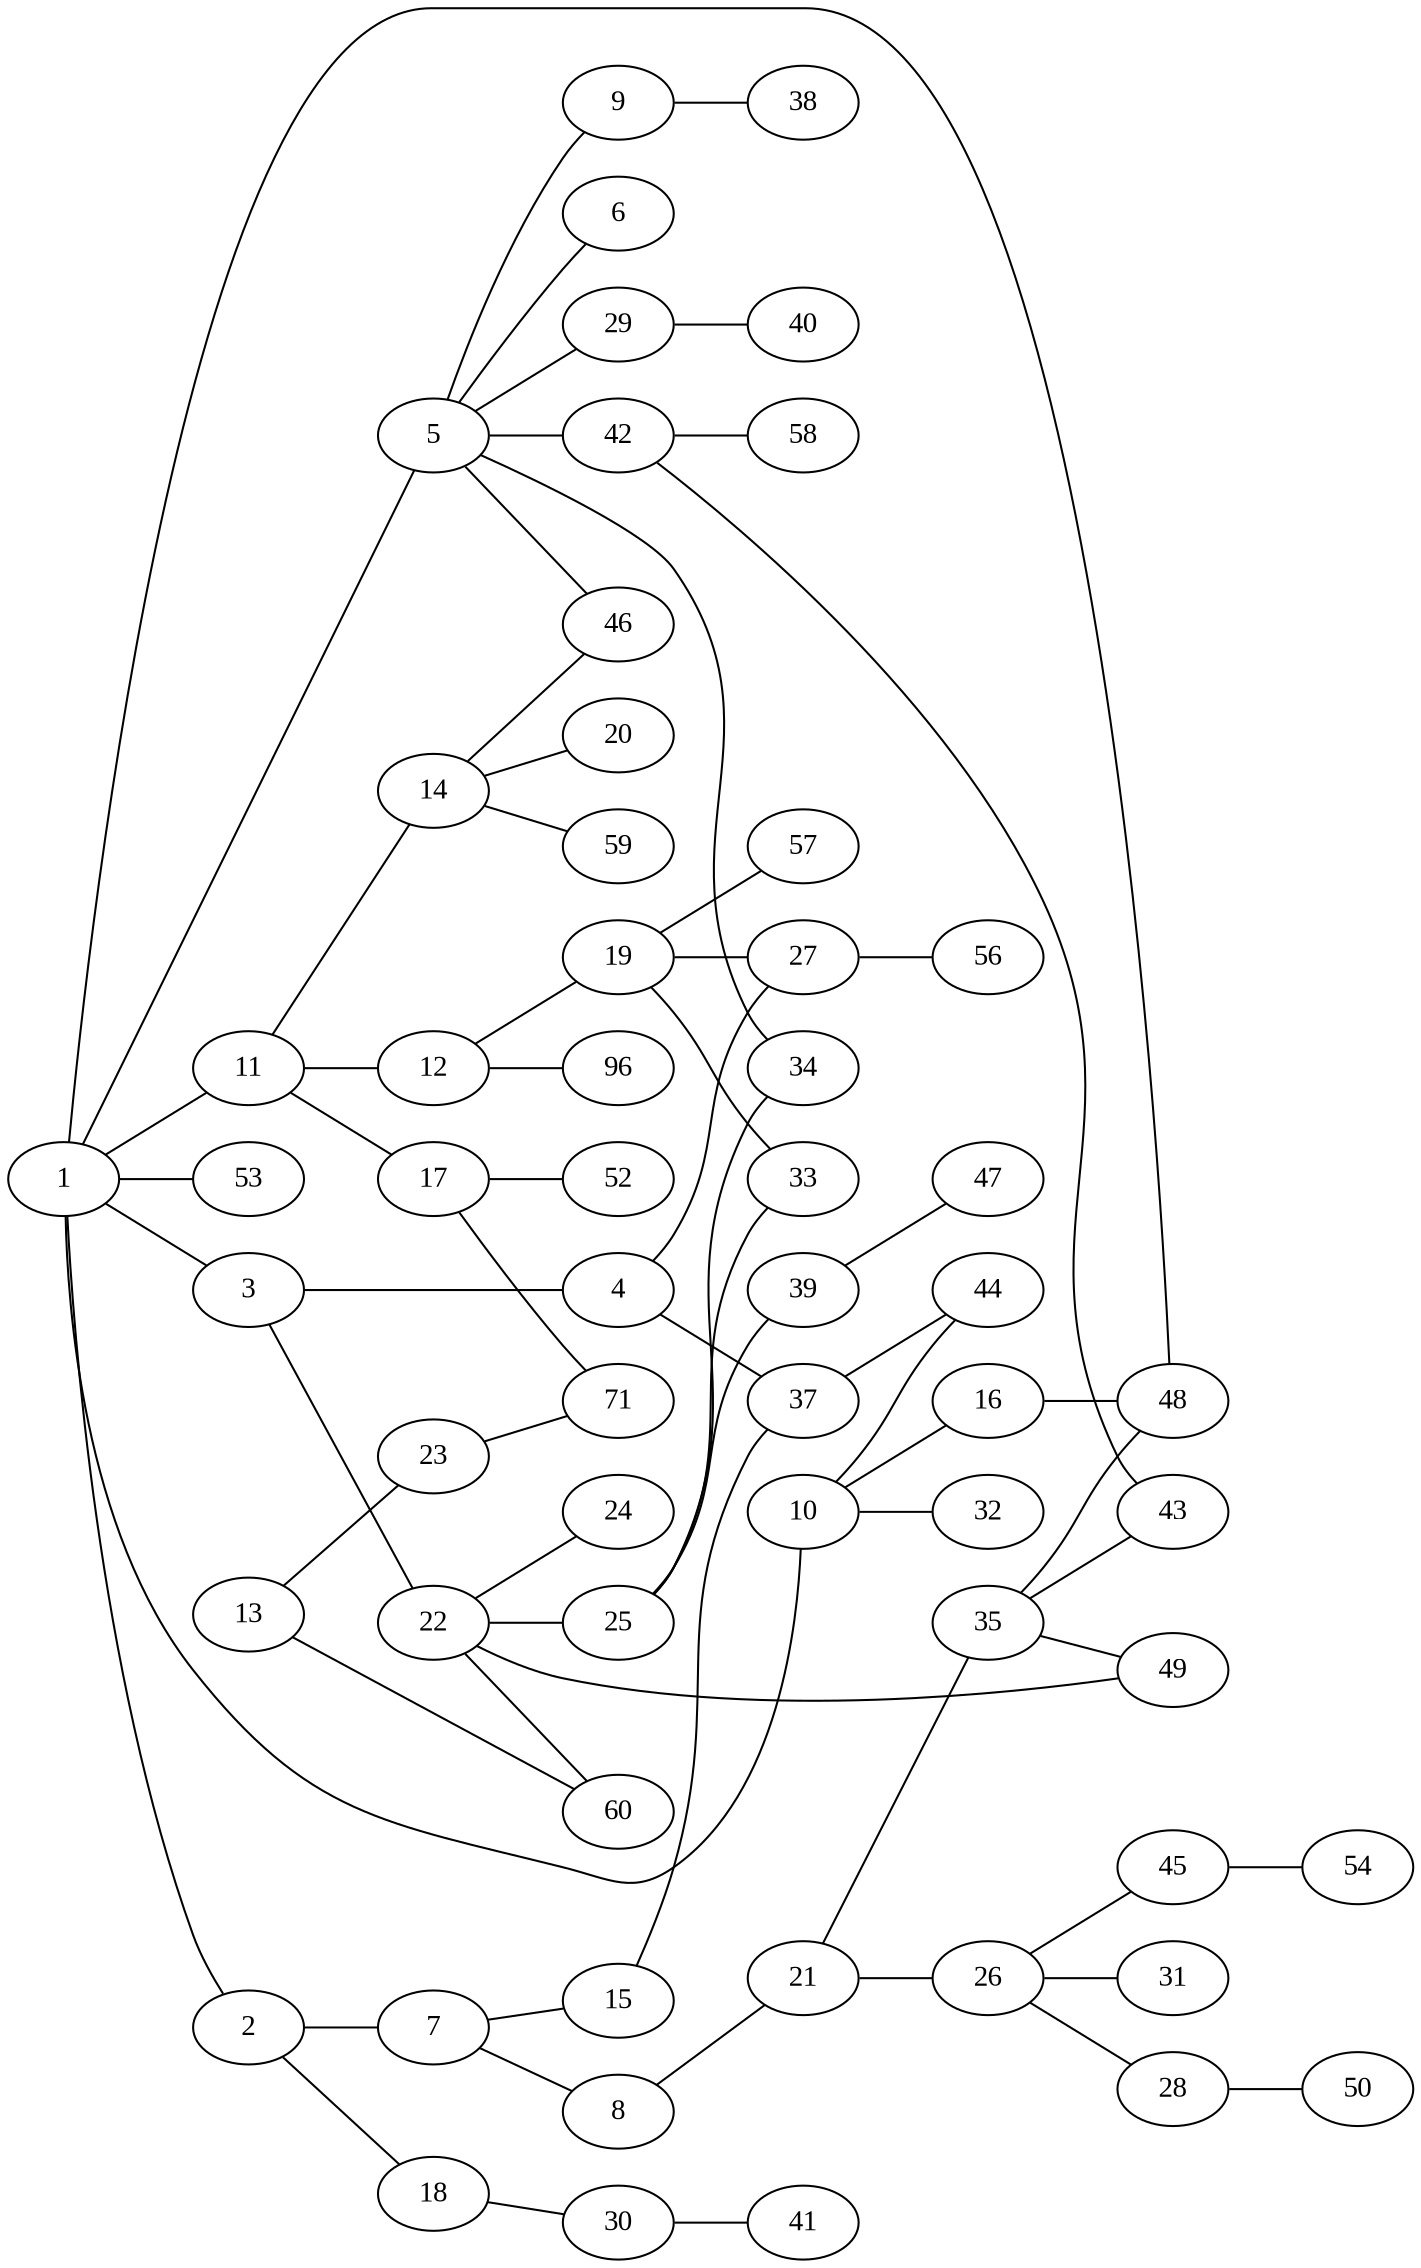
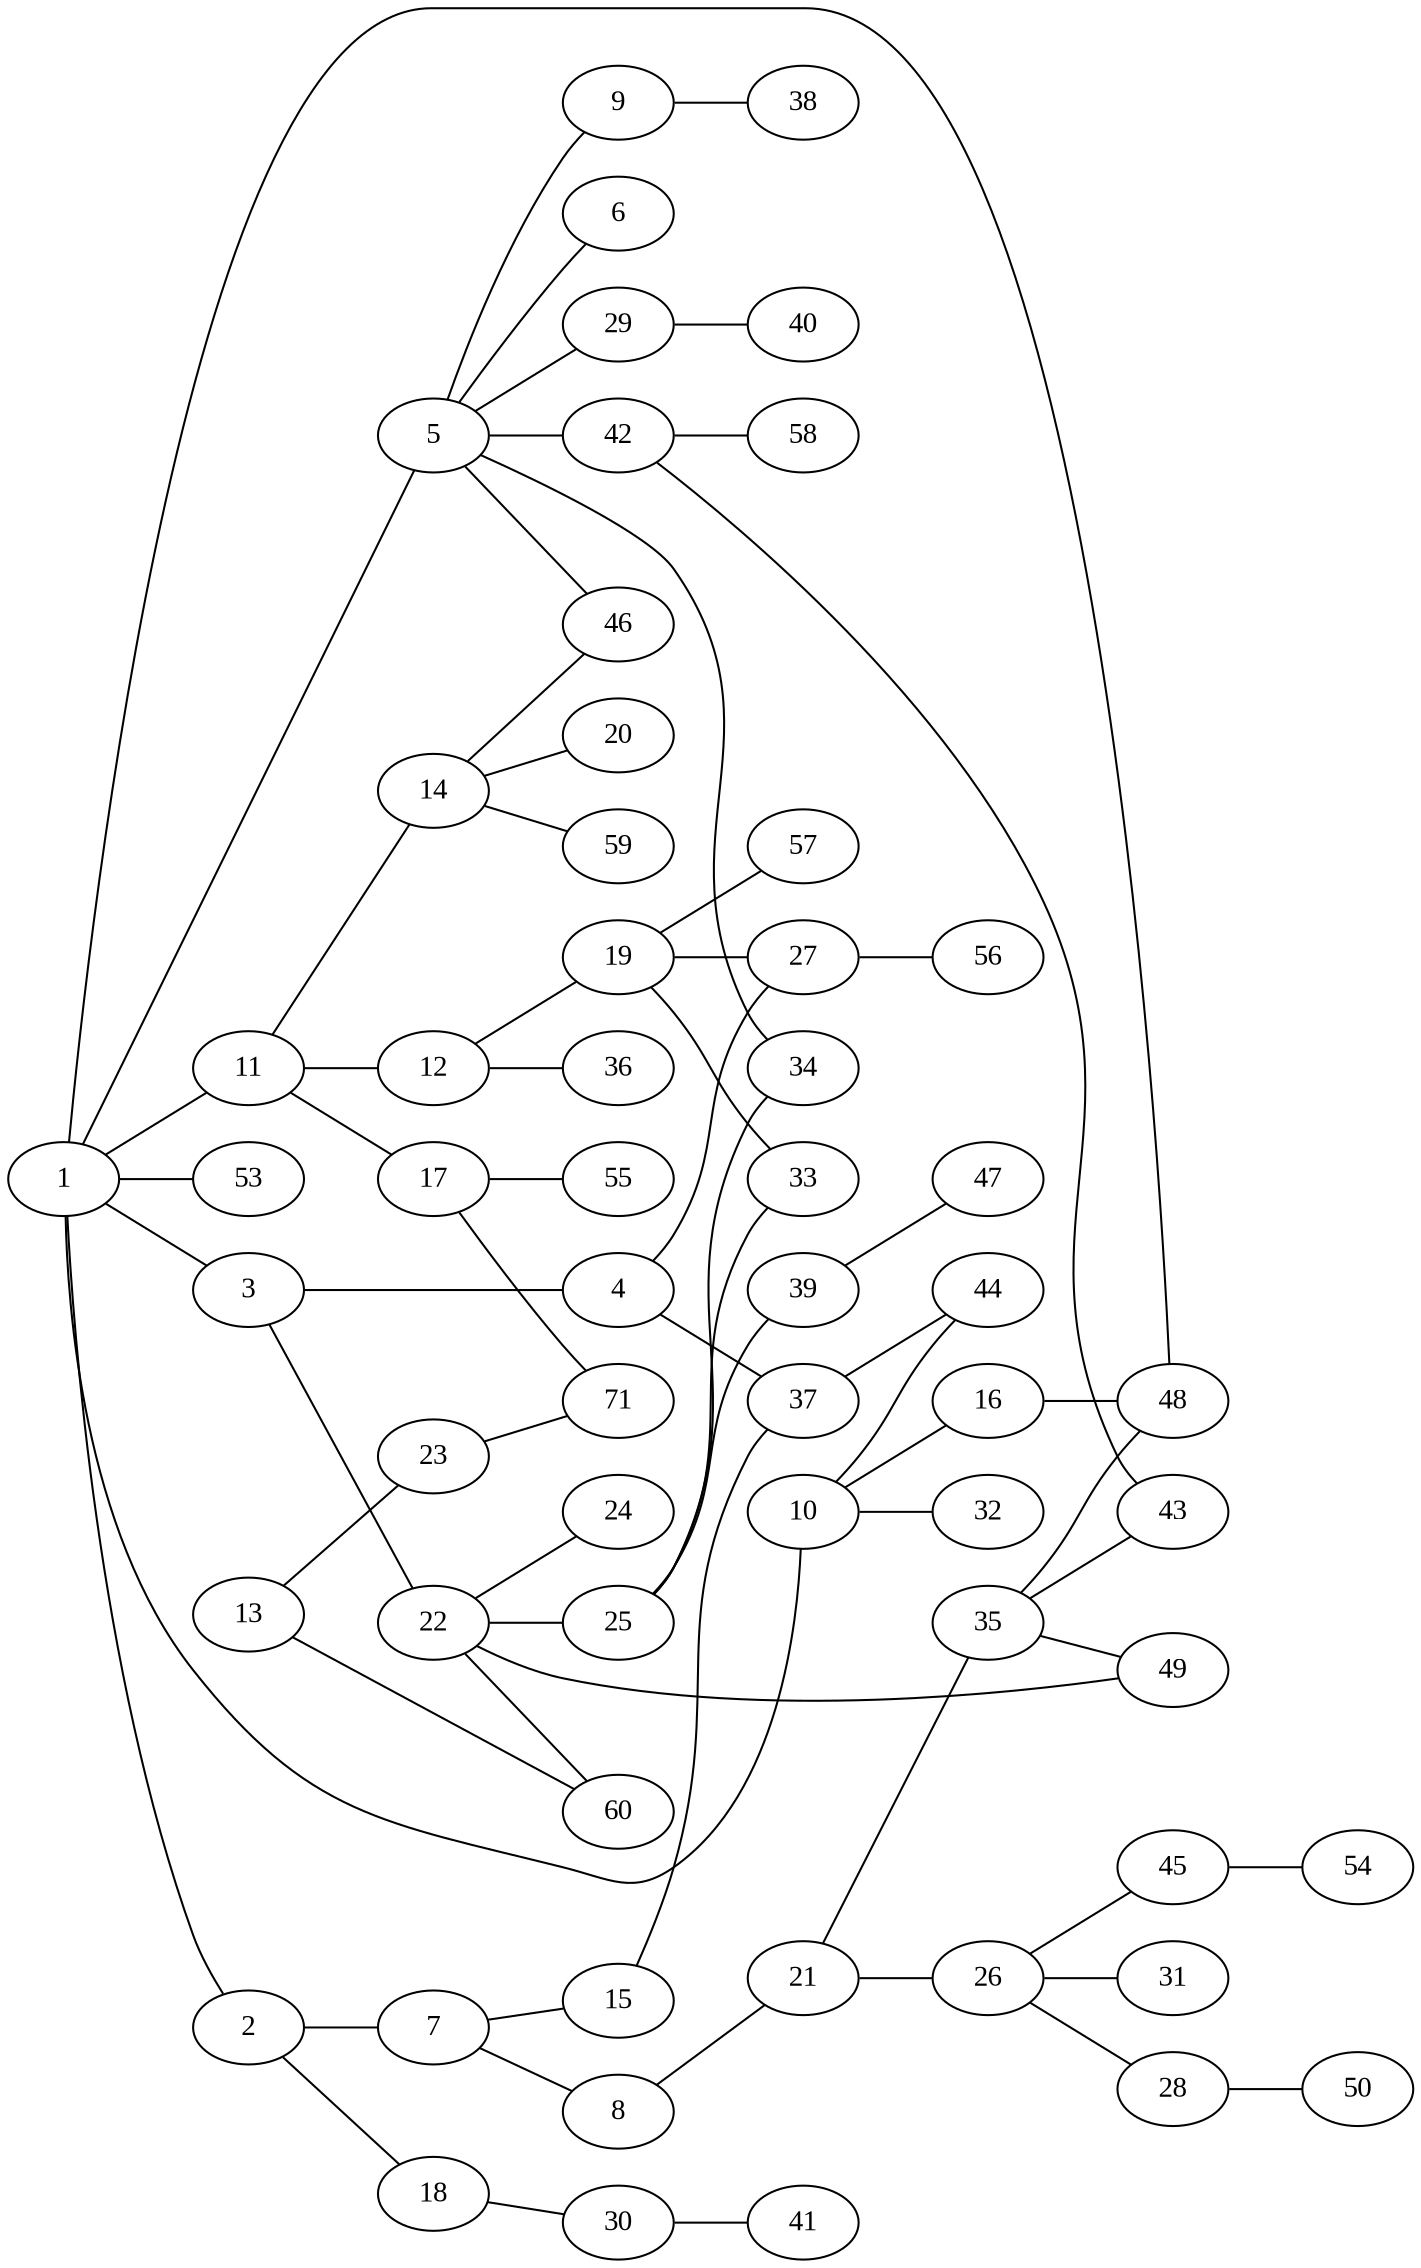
(618, 1068) -> (618, 1068)
(618, 1179) -> (618, 1179)
